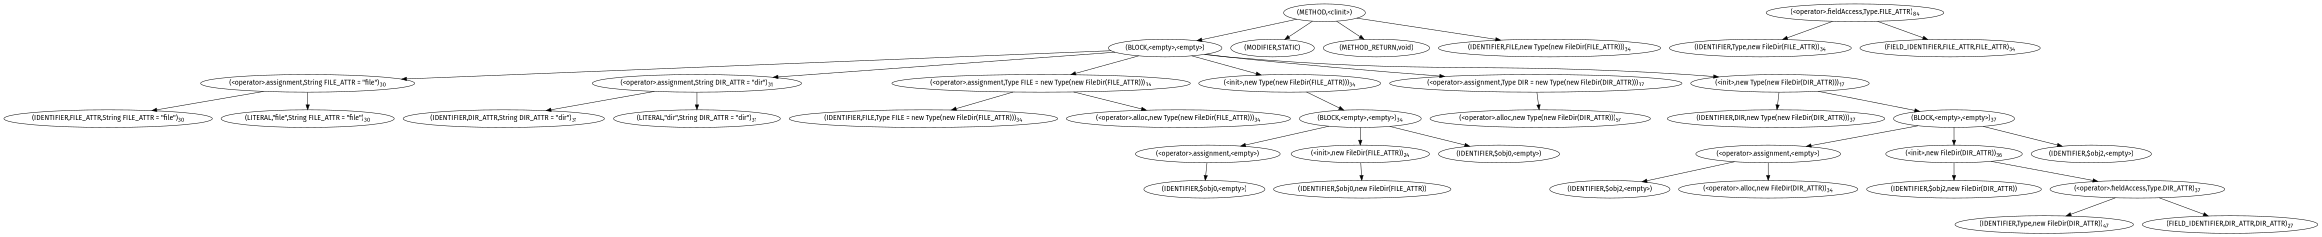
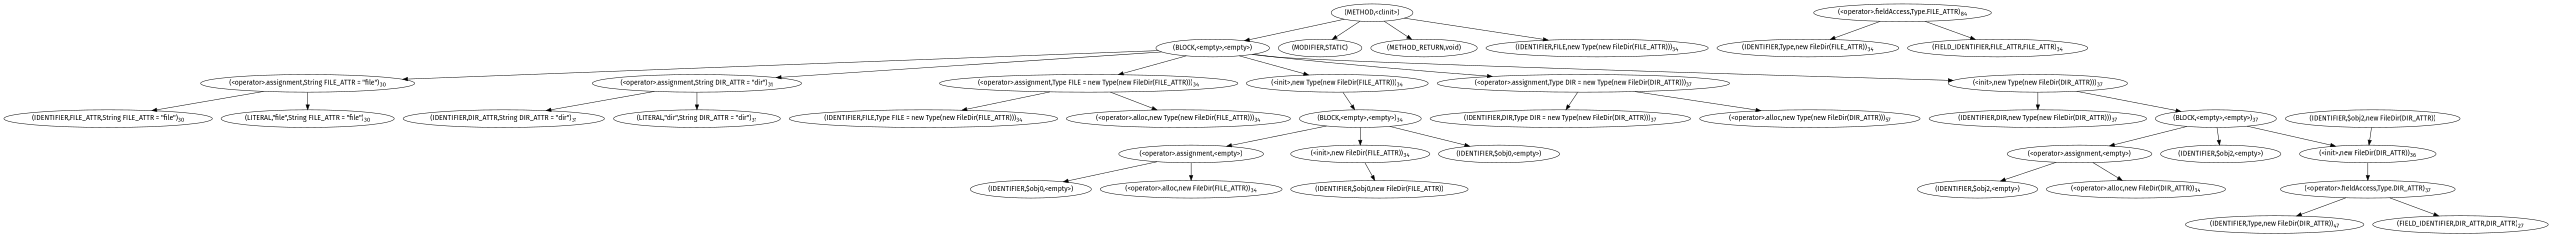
(1842, 83) -> (2100, 83)
none -> (1560, 119)
(1407, 153) -> (1407, 153)
(1954, 169) -> (2371, 134)
none -> (1191, 189)
